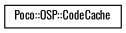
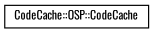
(63, 17) -> (77, 17)
